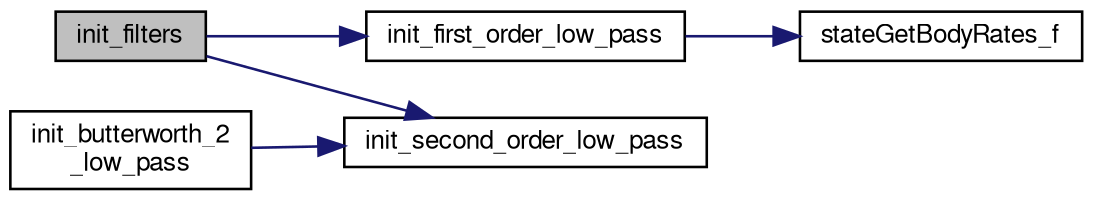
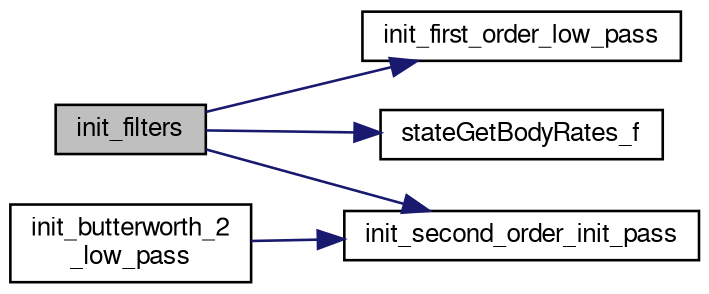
(729, 36) -> (280, 131)
(526, 142) -> (522, 236)
